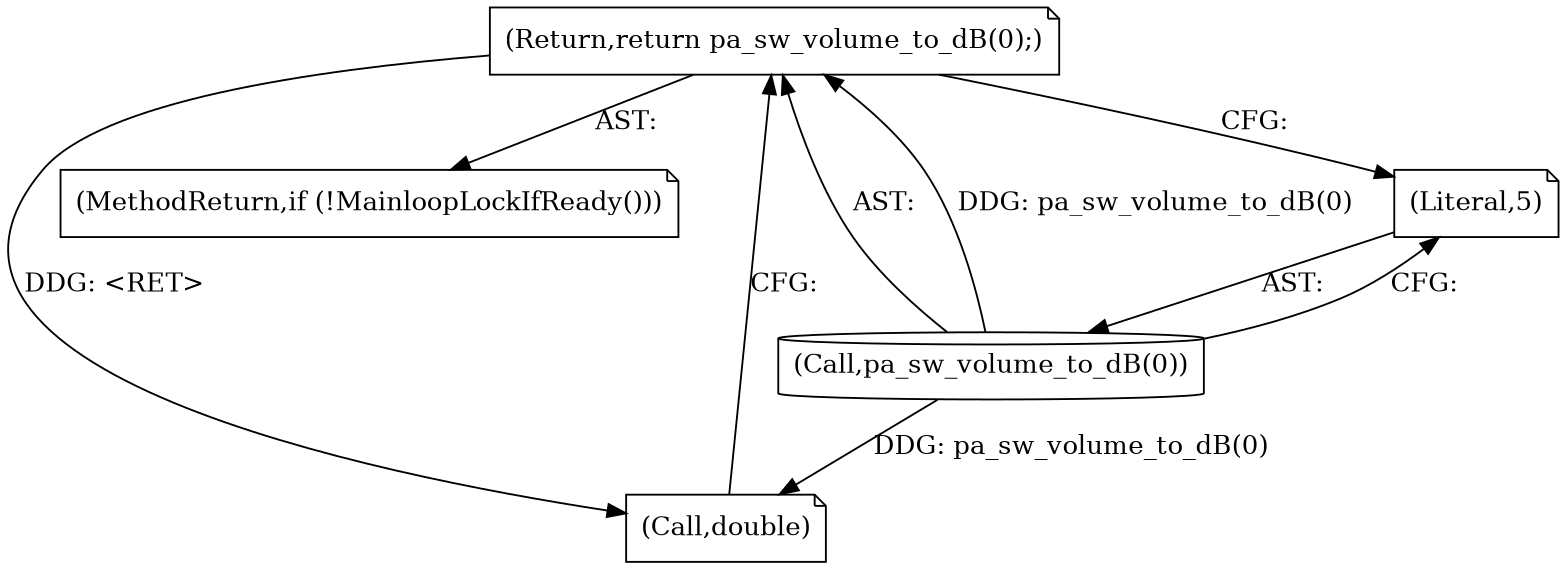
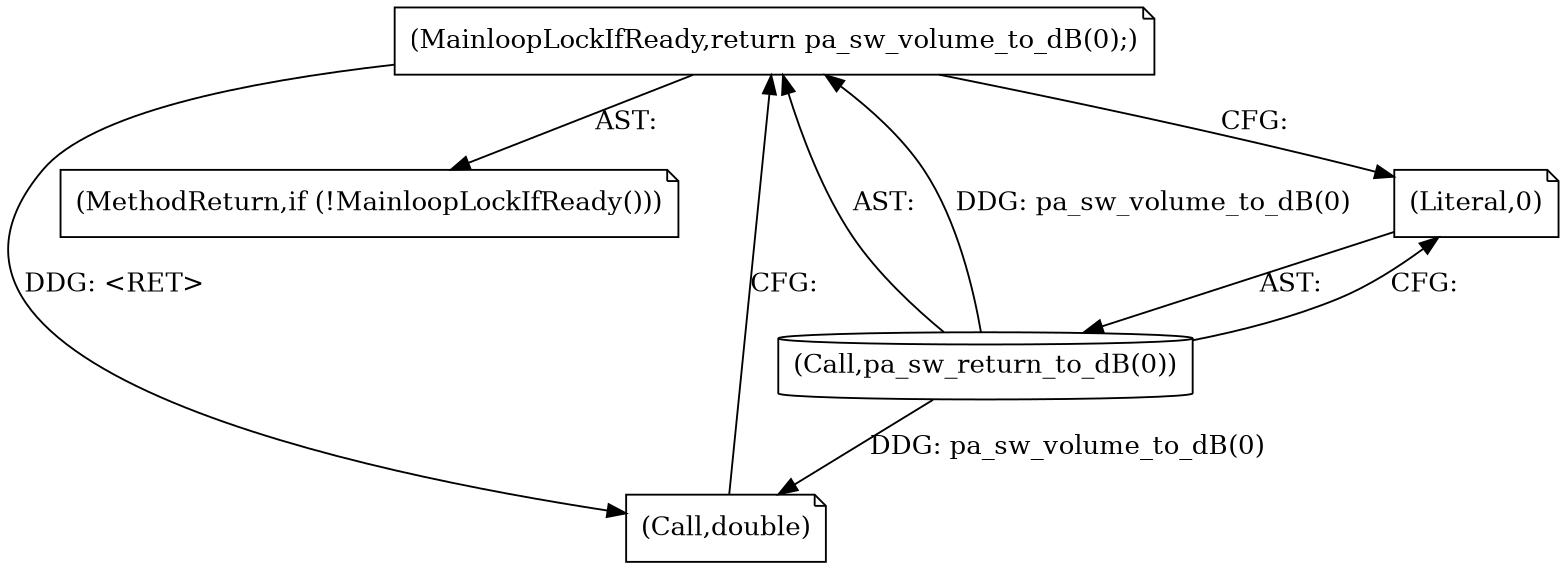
(775, 41) -> (775, 41)
(1476, 203) -> (1476, 203)
(991, 366) -> (985, 366)
